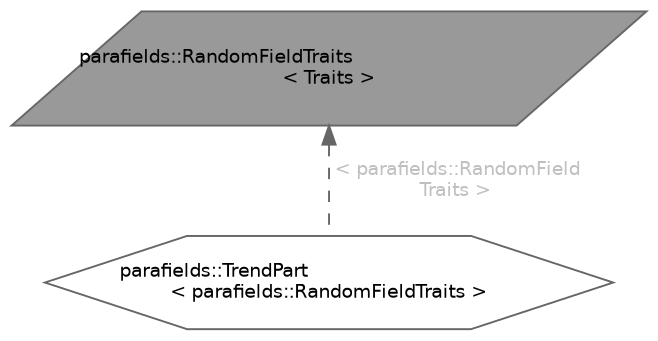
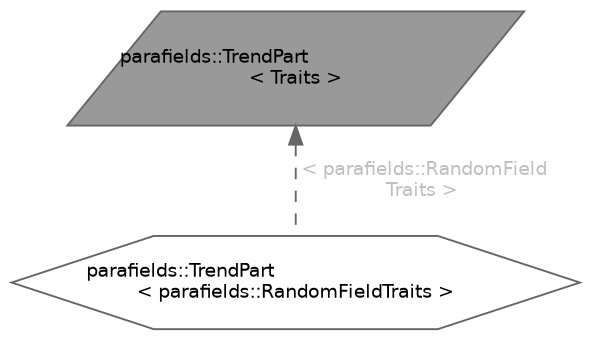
(329, 68) -> (296, 68)
